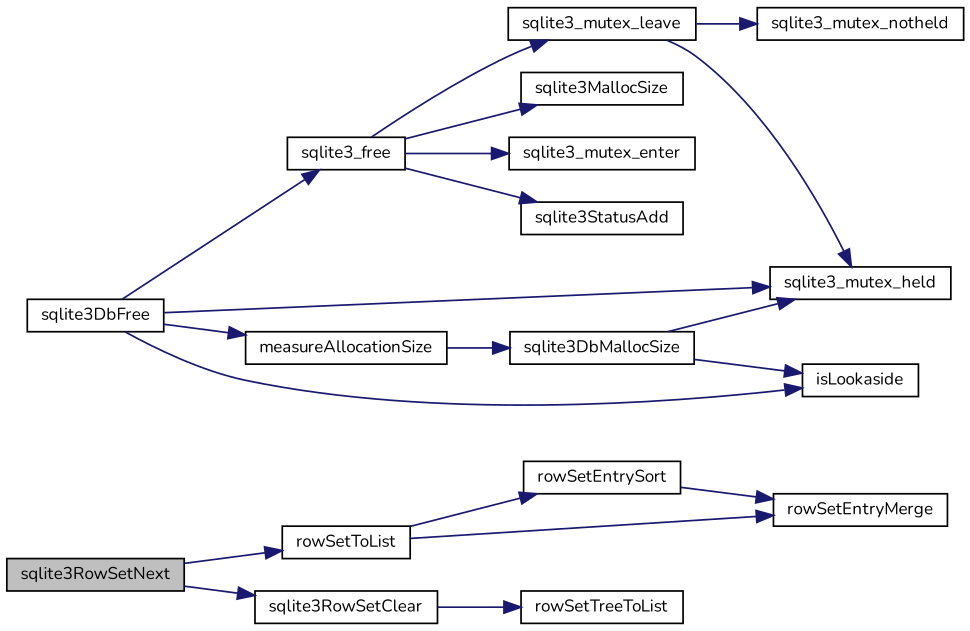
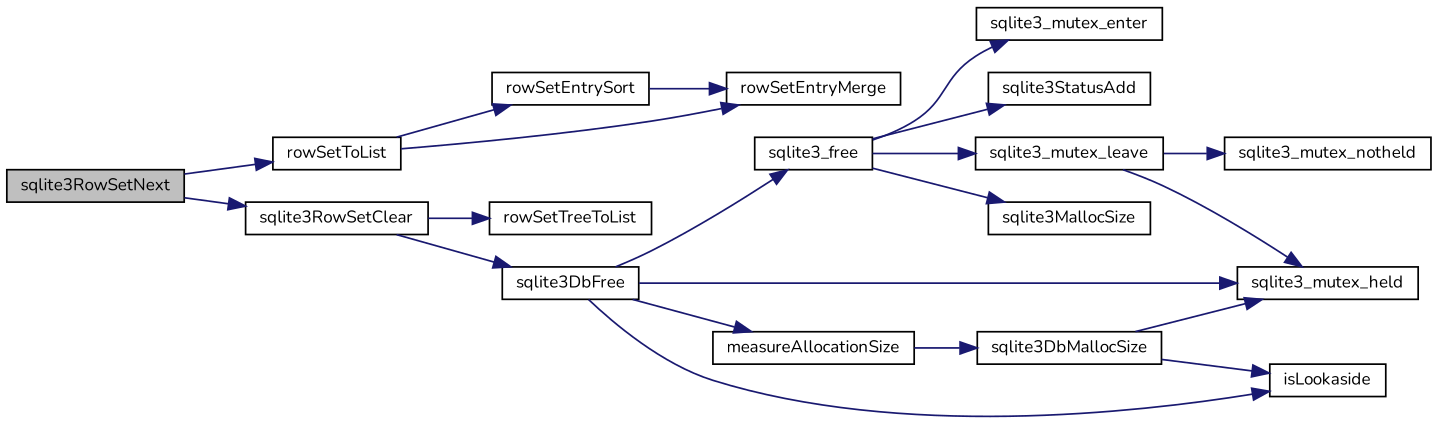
none -> (445, 248)
